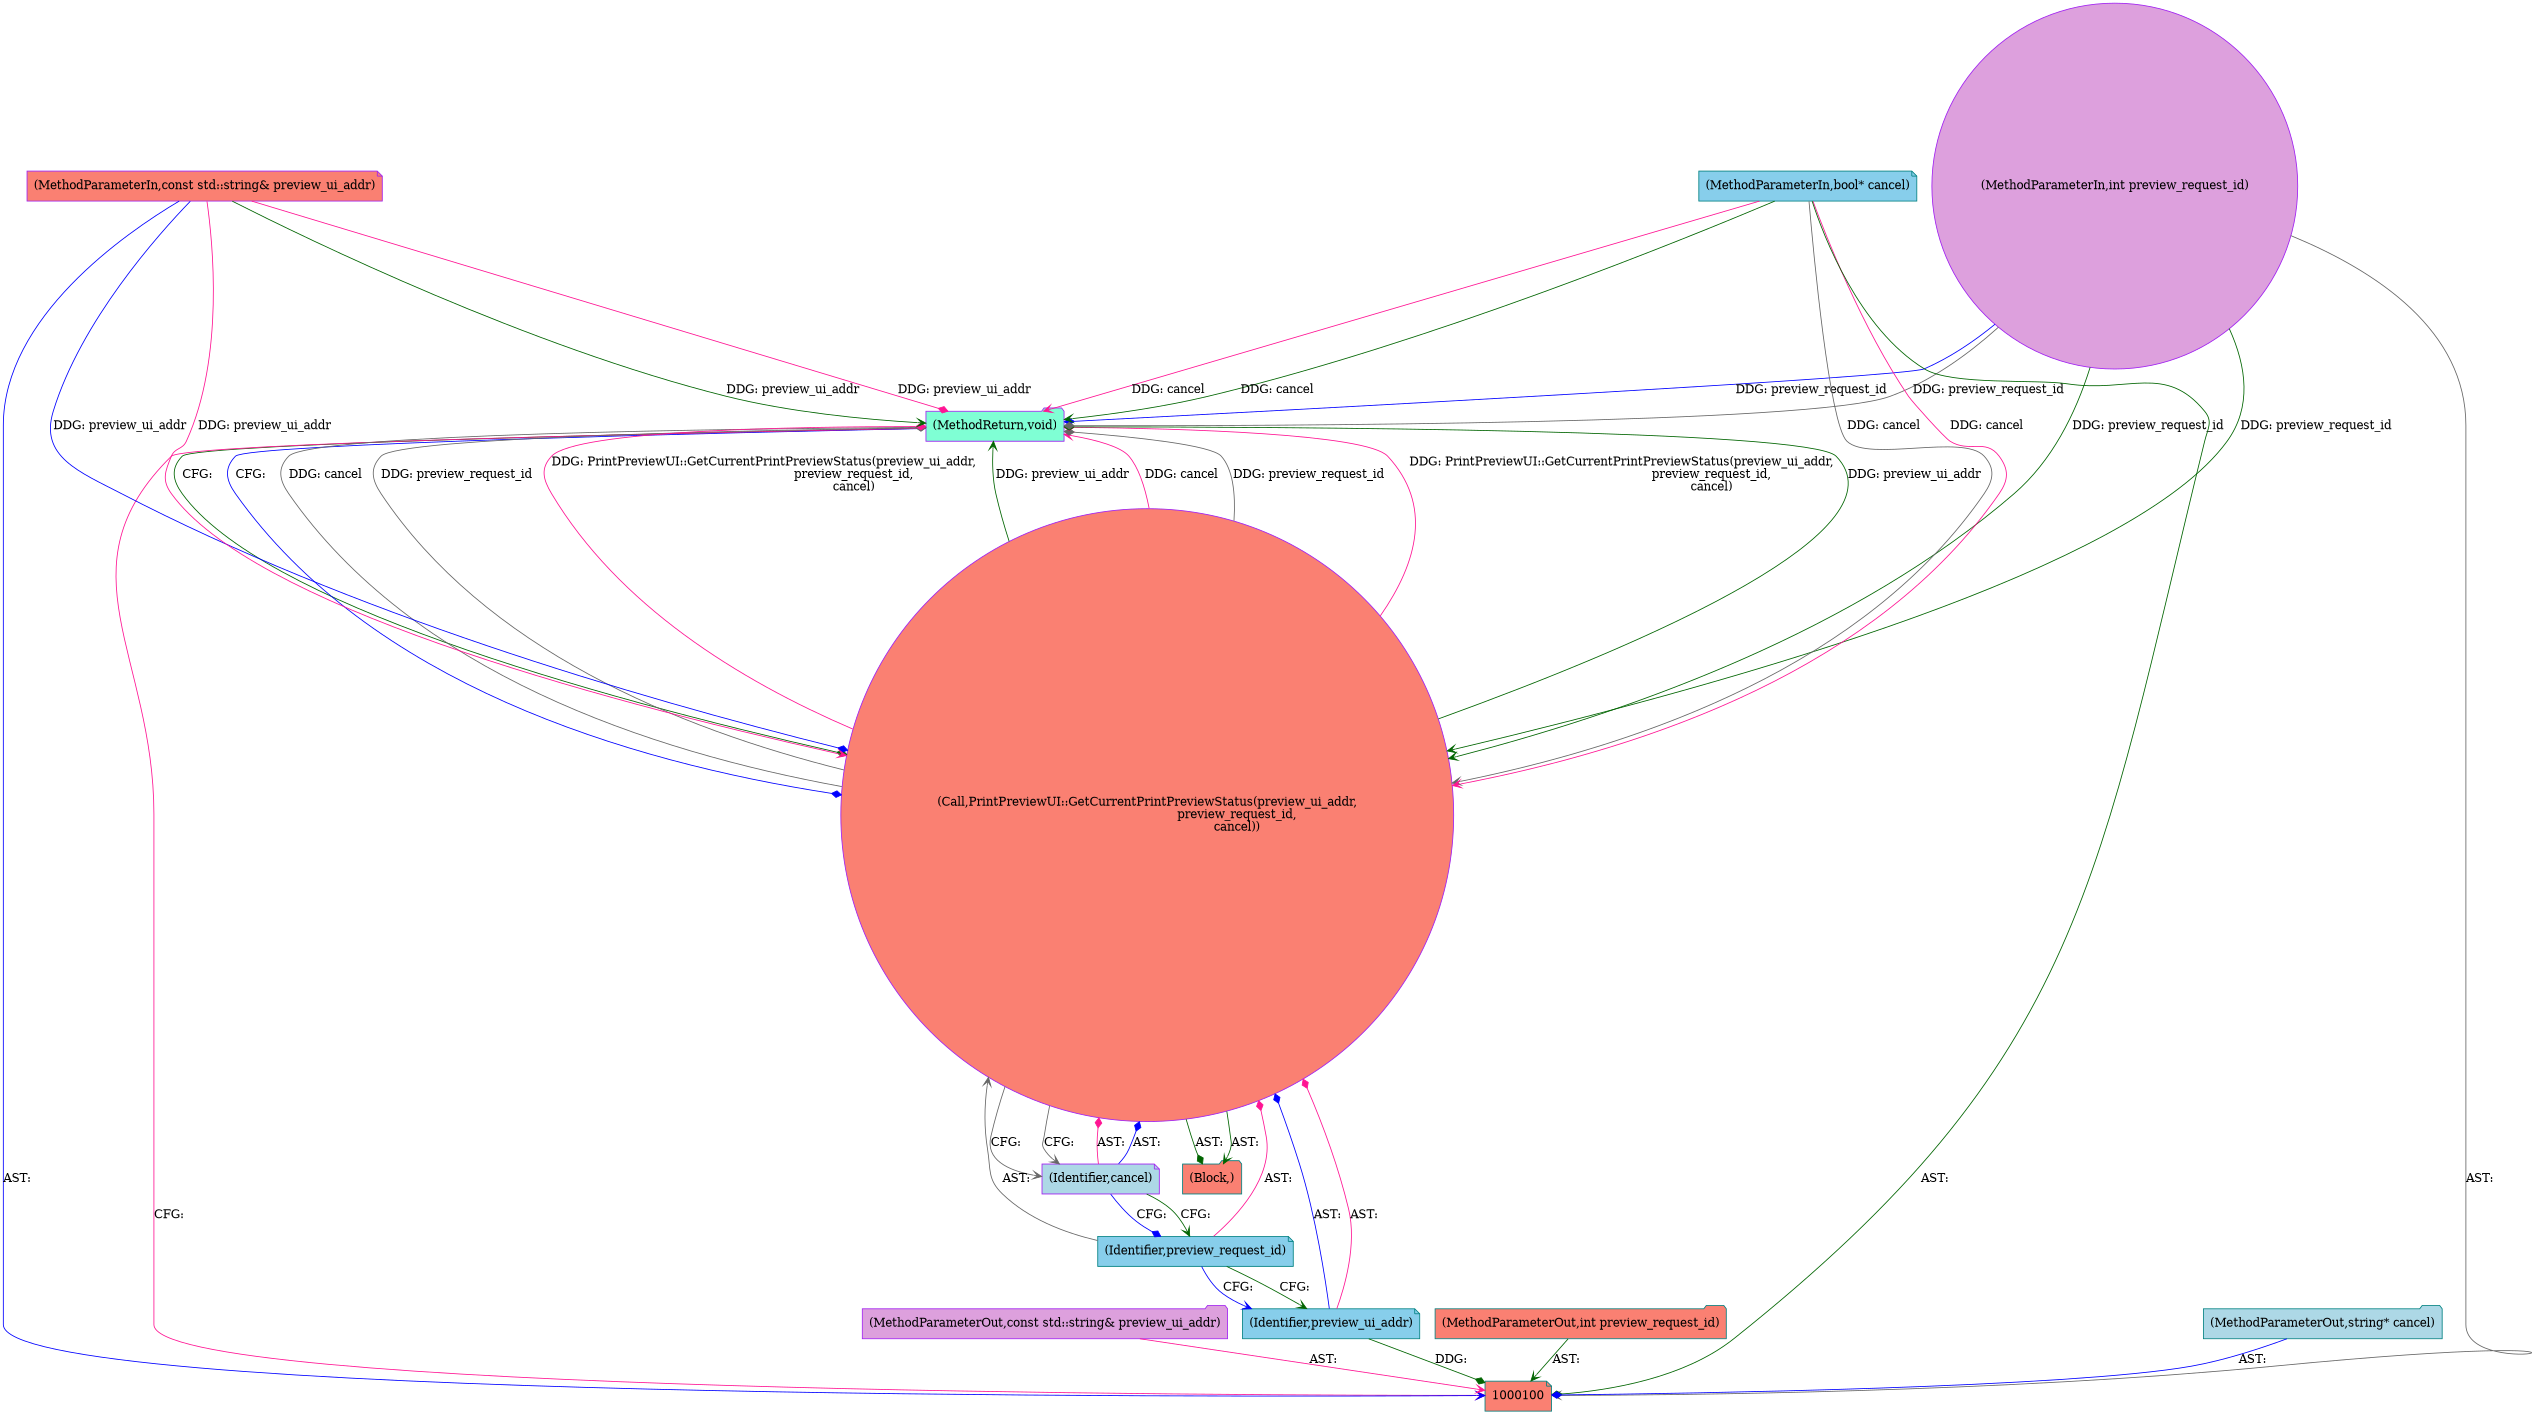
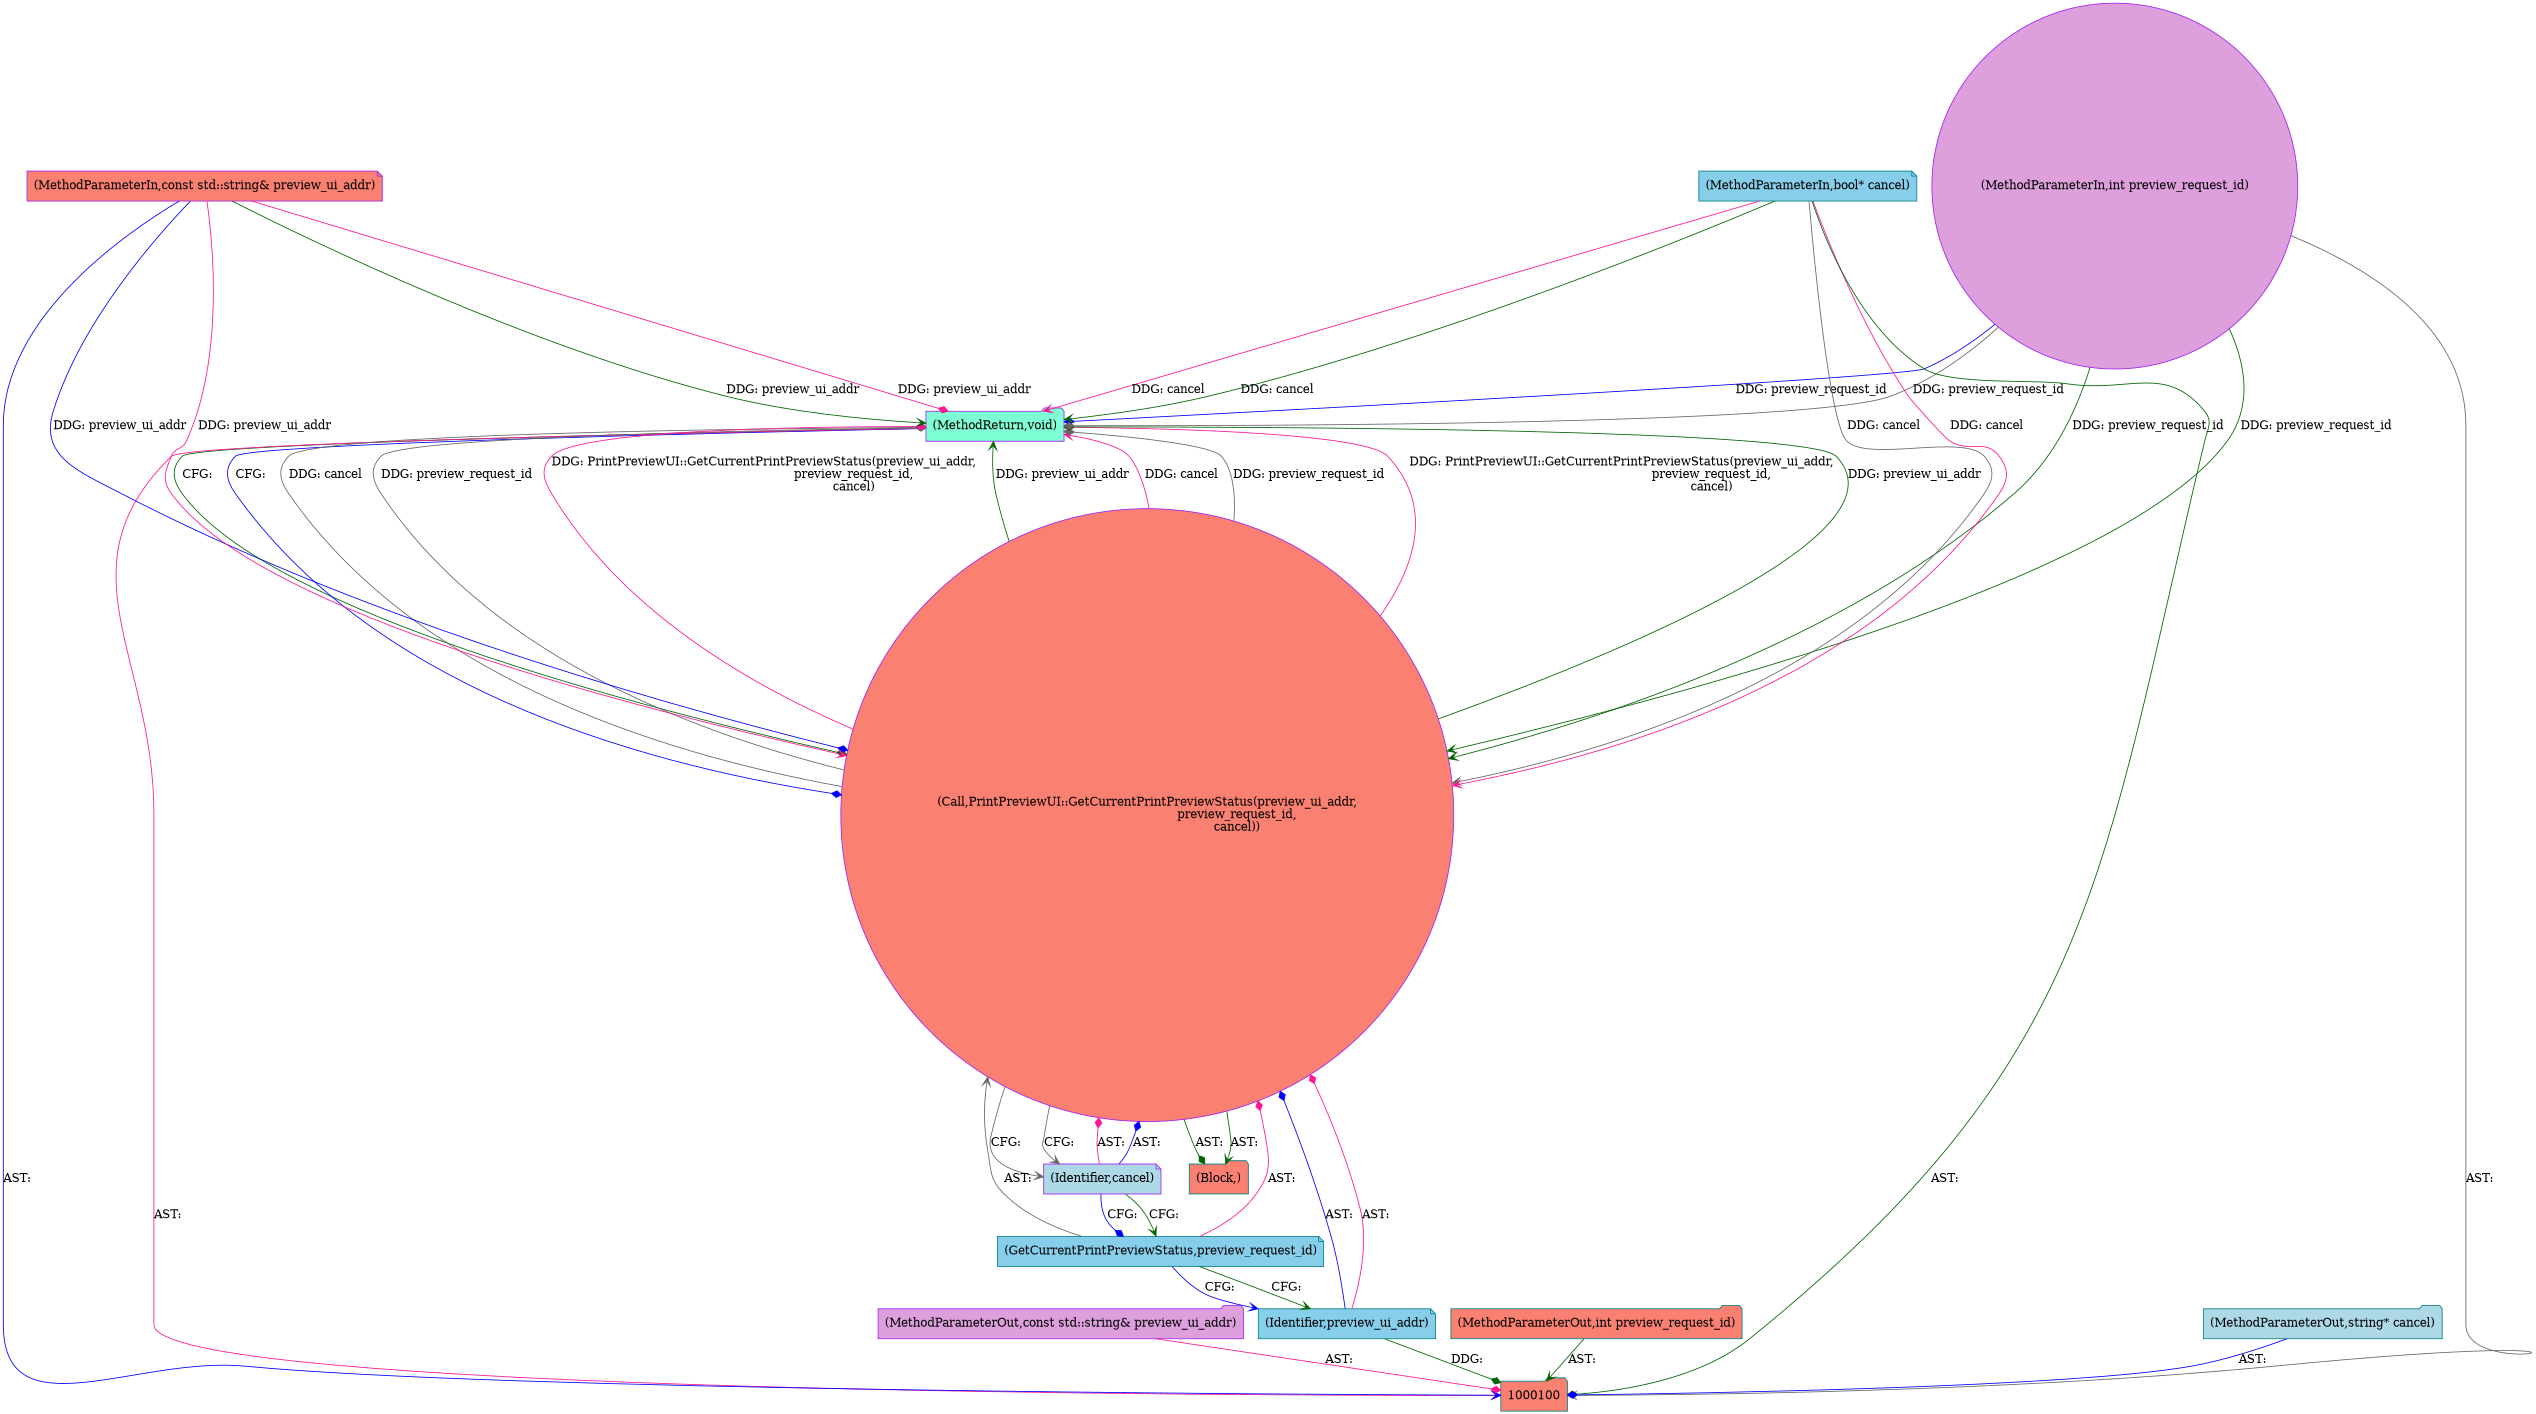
(171, 1215) -> (170, 1215)
(1196, 1251) -> (1161, 1251)
(1308, 1364) -> (1323, 1364)
(1518, 1396) -> (1534, 1396)
